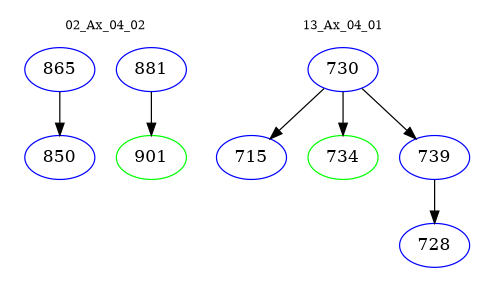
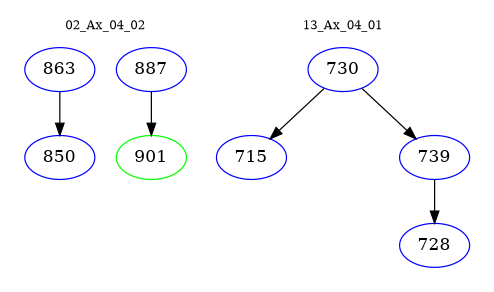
(60, 70) -> (60, 70)
(151, 70) -> (151, 70)
(343, 157) -> none
